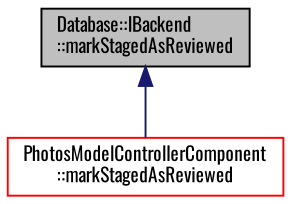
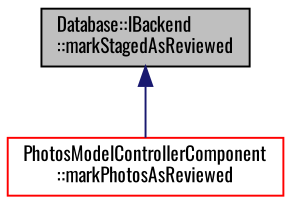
(146, 167) -> (146, 167)
